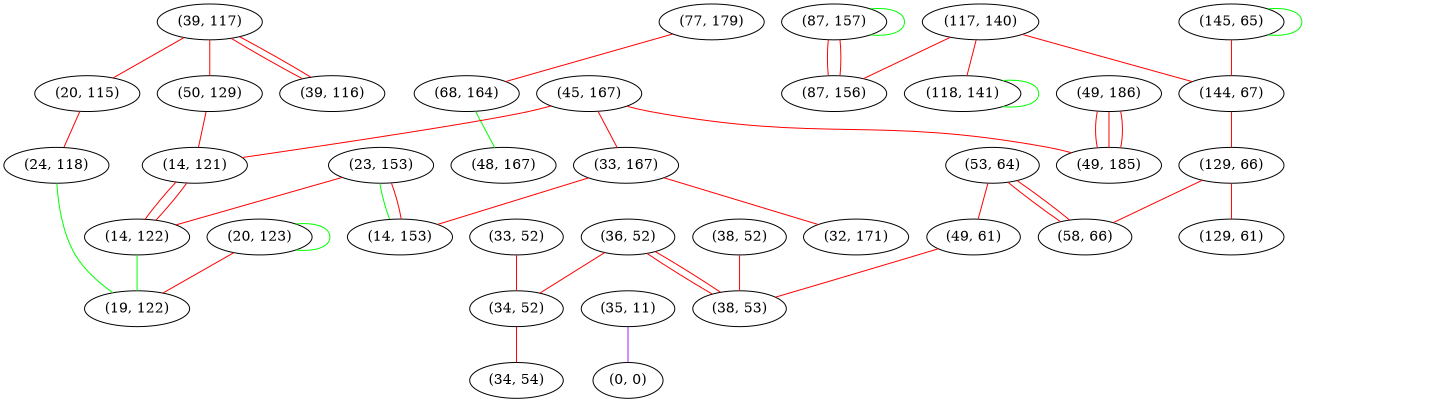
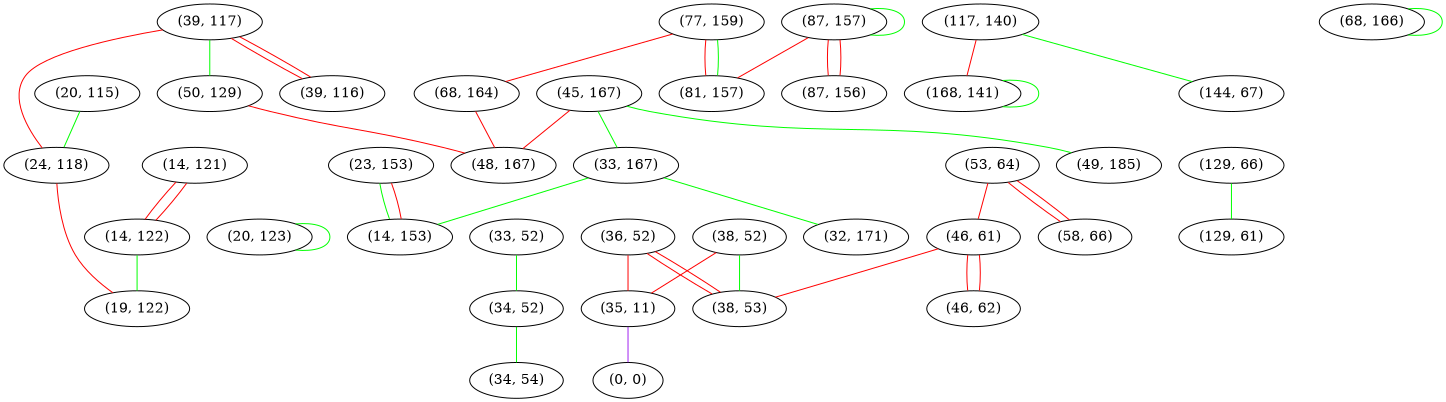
(712, 22) -> (712, 22)
(1231, 22) -> none
none -> (1372, 22)
(149, 58) -> (54, 58)
(210, 58) -> (210, 58)
(907, 58) -> none
(1107, 58) -> (1107, 58)
none -> (712, 94)
(963, 94) -> (963, 94)
(1109, 94) -> none
(72, 129) -> (72, 129)
(849, 129) -> (849, 129)
(202, 130) -> (357, 129)
(485, 130) -> (485, 130)
(608, 130) -> (608, 130)
(1231, 130) -> none
(397, 134) -> (546, 129)
(259, 201) -> none
(513, 201) -> (513, 201)
(741, 201) -> (741, 201)
(1158, 201) -> none
(1231, 201) -> (1231, 201)
(974, 237) -> (974, 237)
(71, 246) -> (71, 246)
none -> (693, 267)
(198, 273) -> none
(516, 273) -> (516, 273)
(572, 273) -> (628, 273)
(740, 273) -> (740, 273)
none -> (974, 309)
(516, 345) -> (516, 345)
